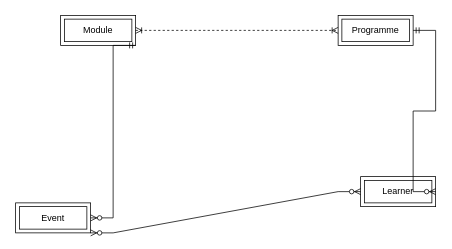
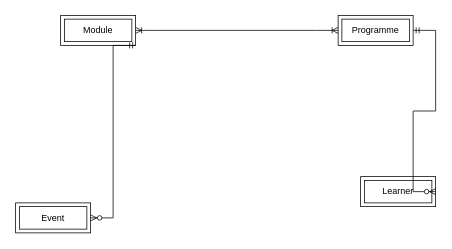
(237, 30) -> (237, 30)
(225, 212) -> none
